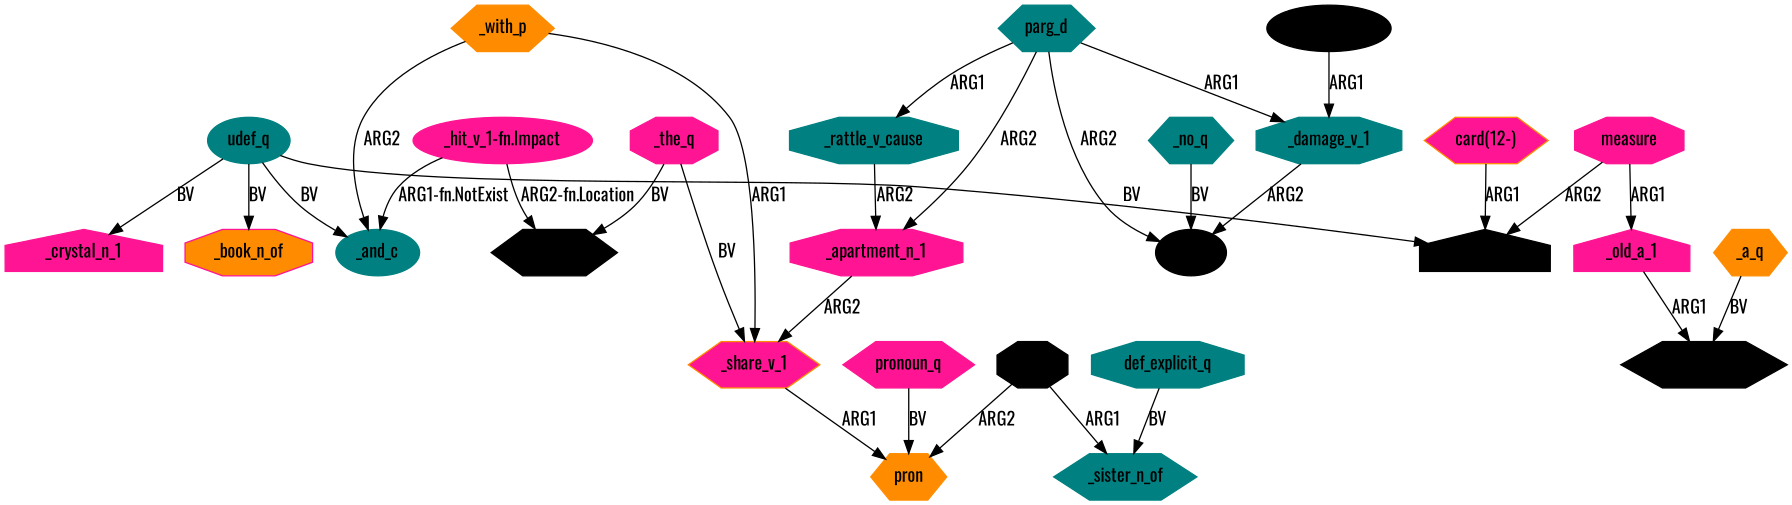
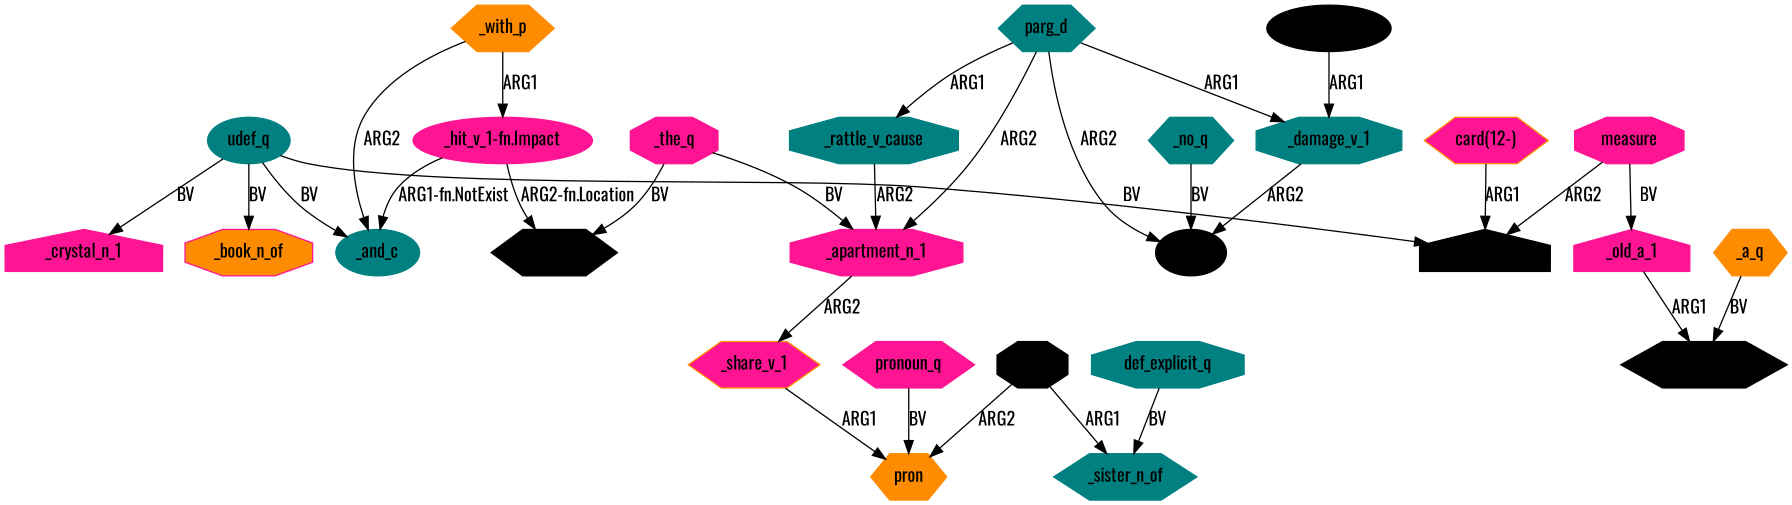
(732, 122) -> (503, 78)
(1649, 197) -> (1649, 197)
(708, 247) -> (768, 173)
